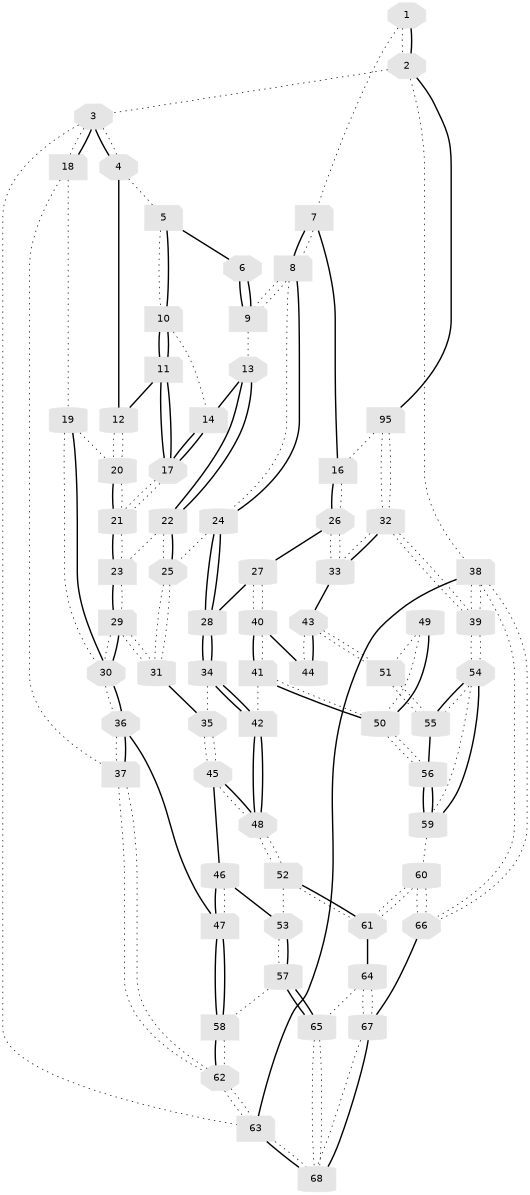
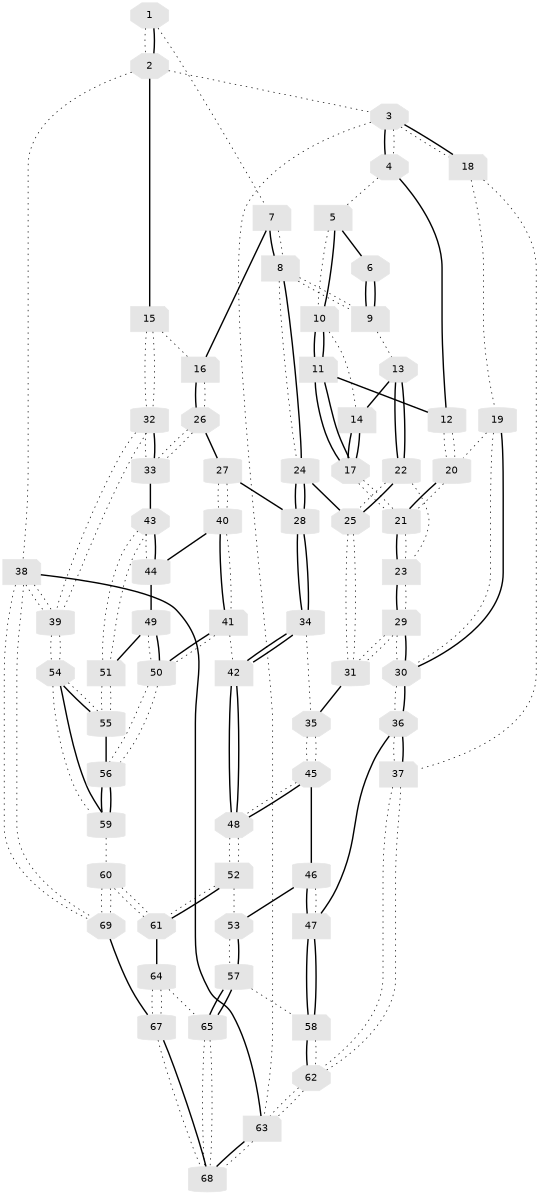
(386, 420) -> (150, 319)
(193, 547) -> (326, 497)
none -> (151, 601)
(405, 648) -> (129, 648)
(422, 926) -> (106, 926)
